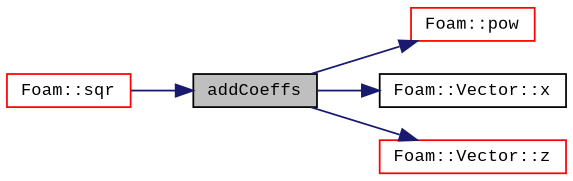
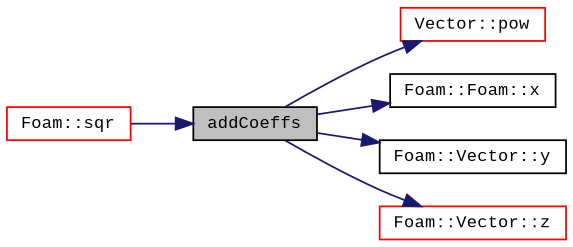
(473, 24) -> (473, 24)
(473, 91) -> (473, 91)
none -> (473, 157)
